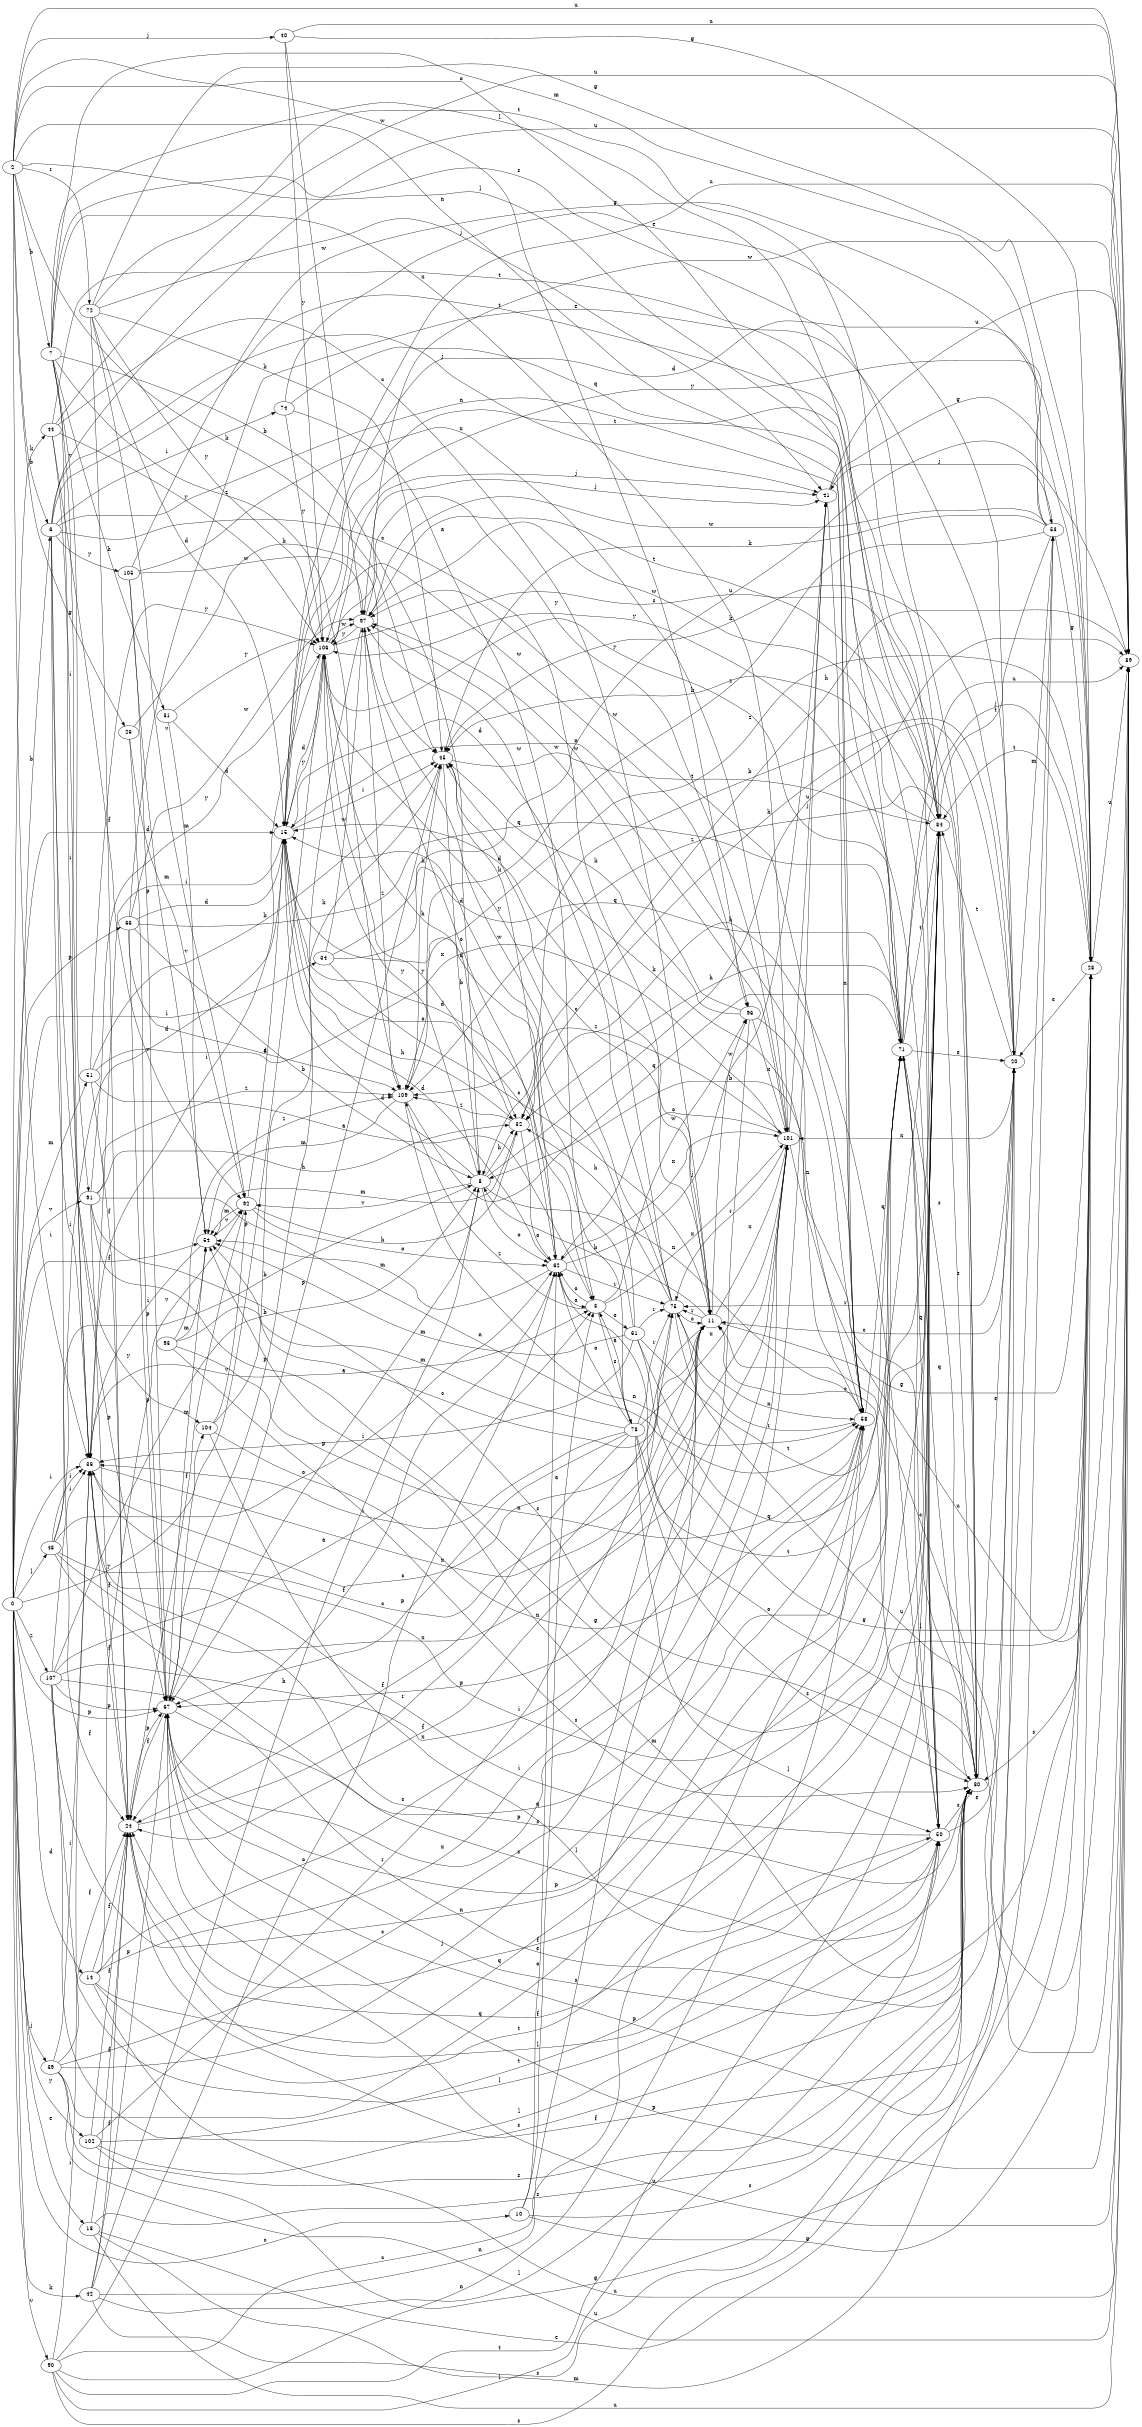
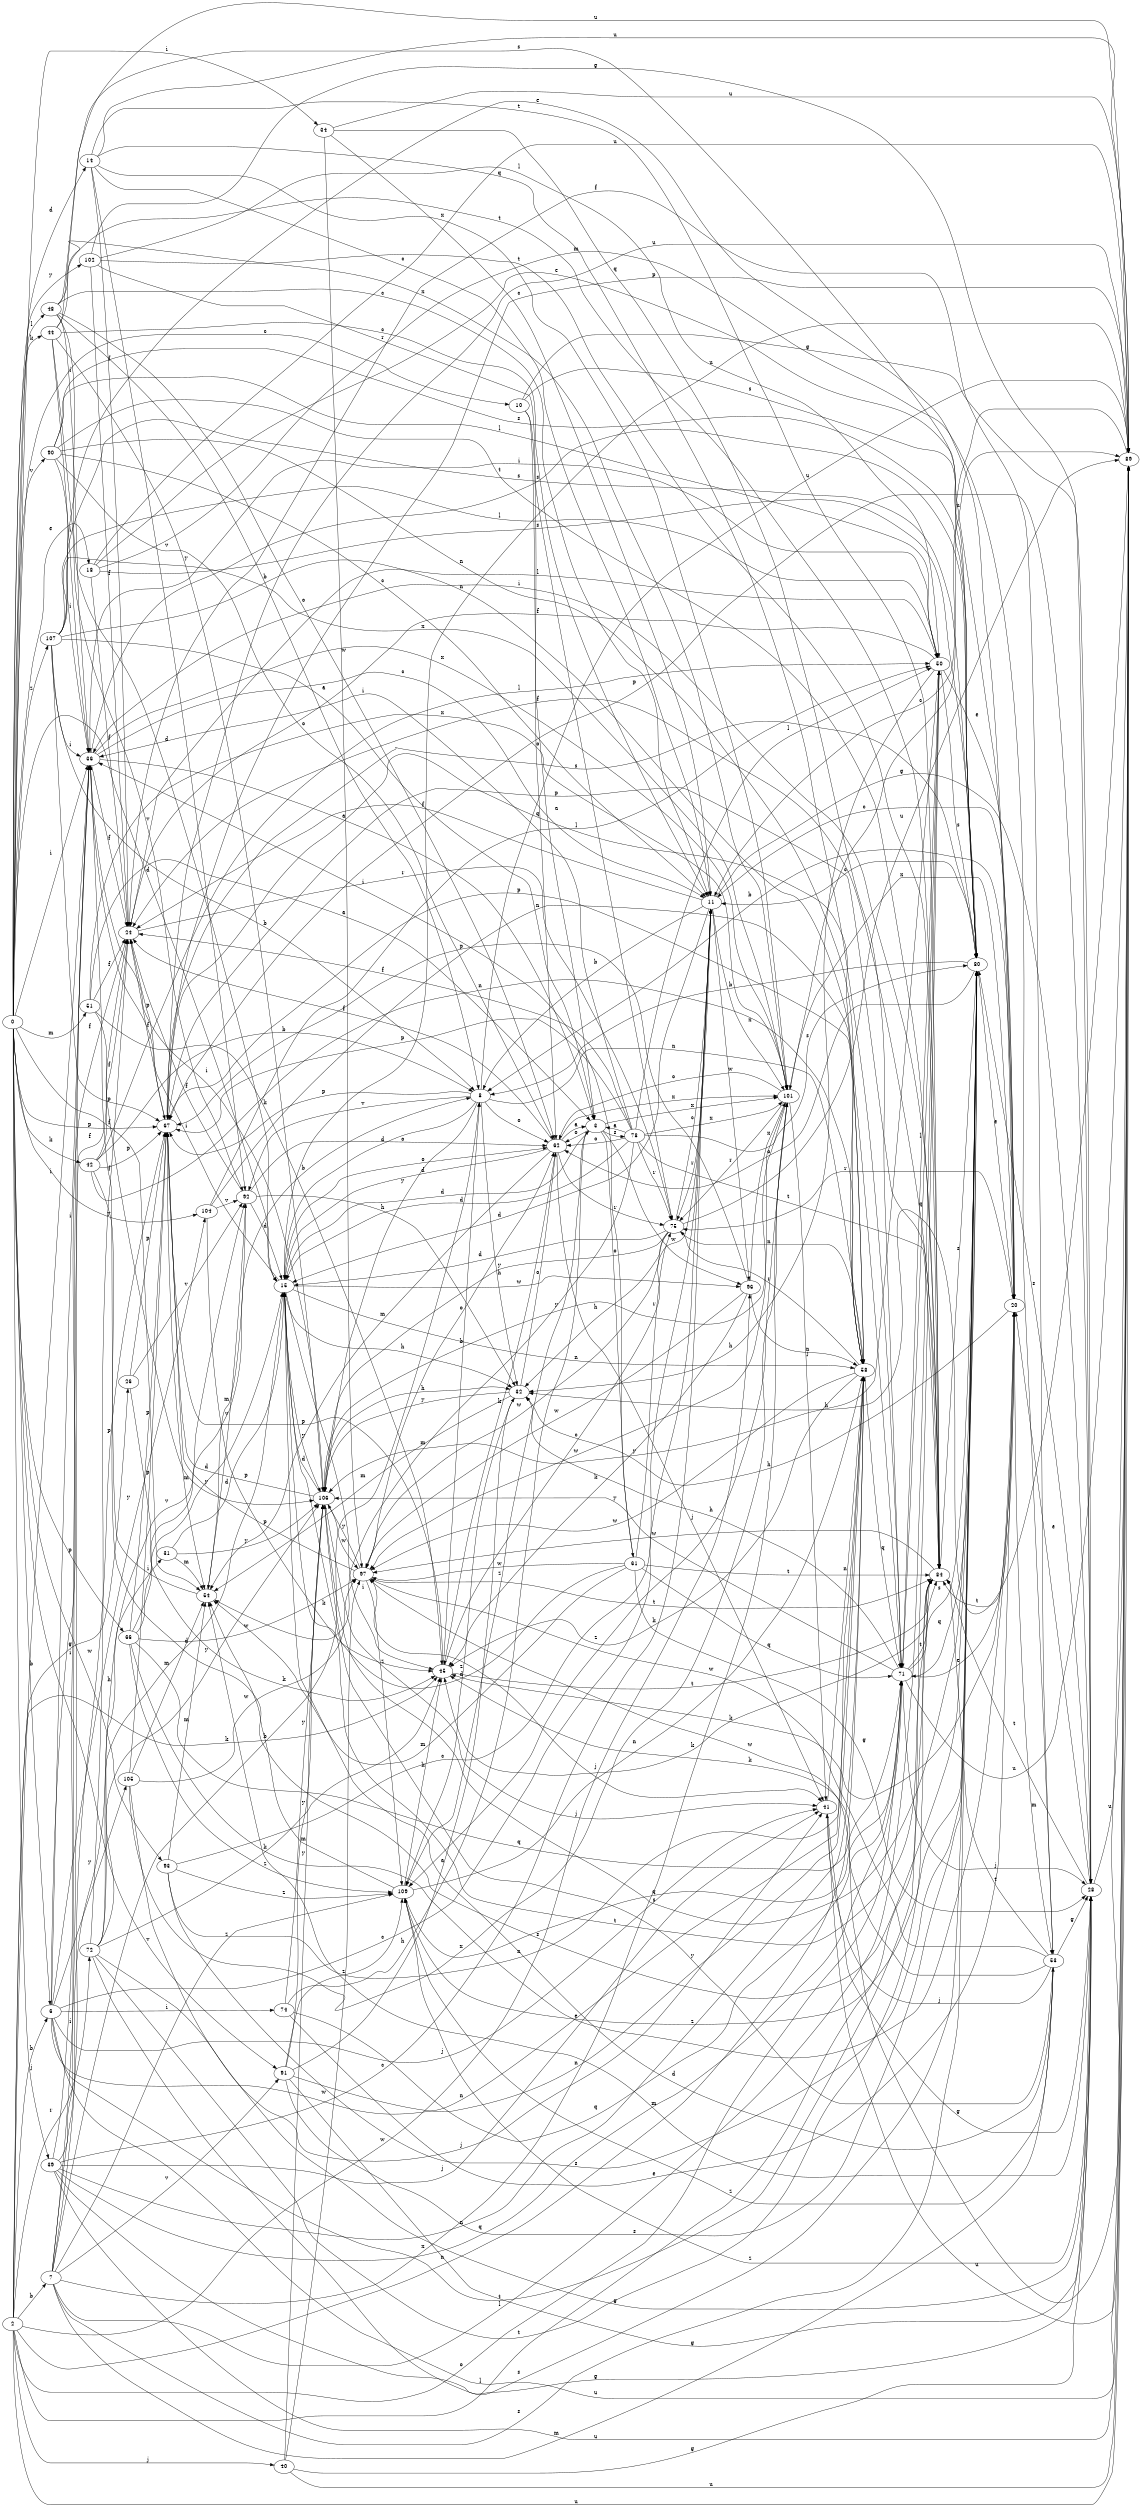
none -> (29, 1456)
(103, 1511) -> none
none -> (686, 2035)
